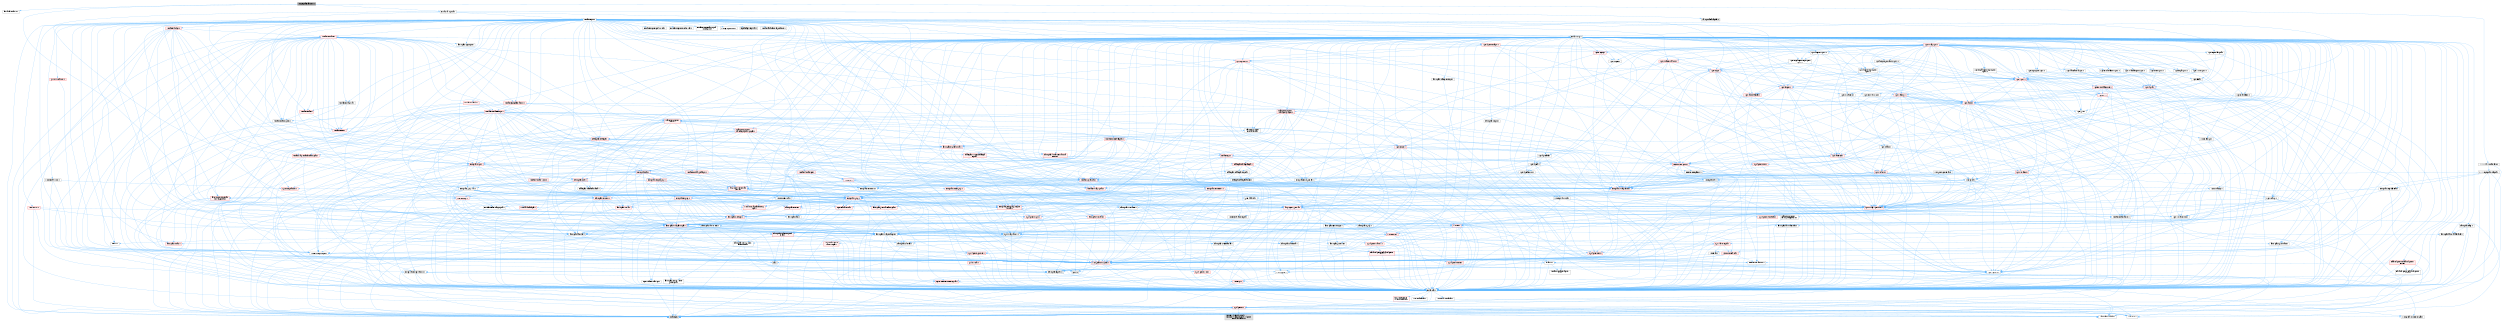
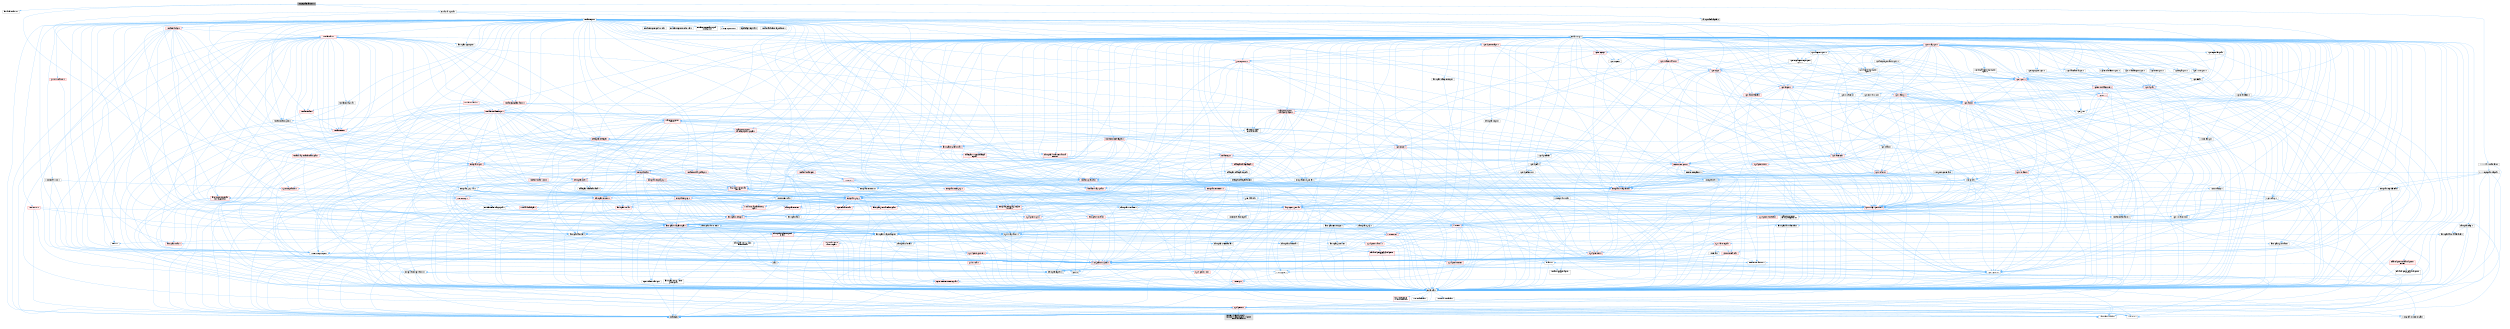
(329, 37) -> (329, 37)
(1242, 61) -> (1242, 61)
